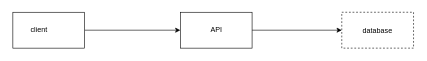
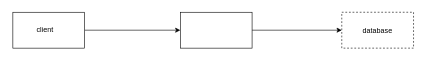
(39, 30) -> (45, 30)
(216, 30) -> none
